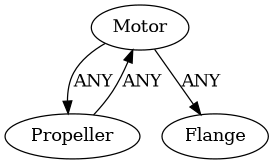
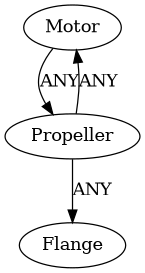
(174, 77) -> (73, 185)
